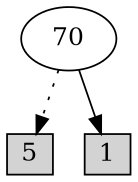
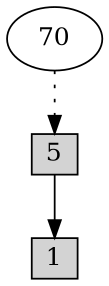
(87, 93) -> (55, 197)
